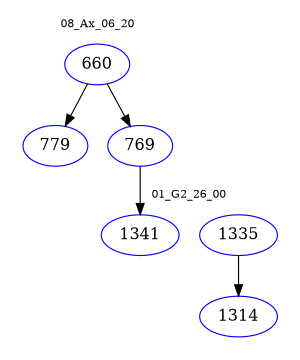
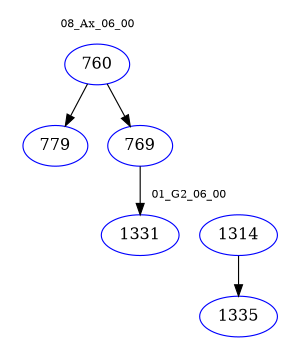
(98, 24) -> (98, 24)
(97, 64) -> (97, 64)
(189, 195) -> (189, 195)
(140, 235) -> (140, 235)
(239, 270) -> (239, 270)
